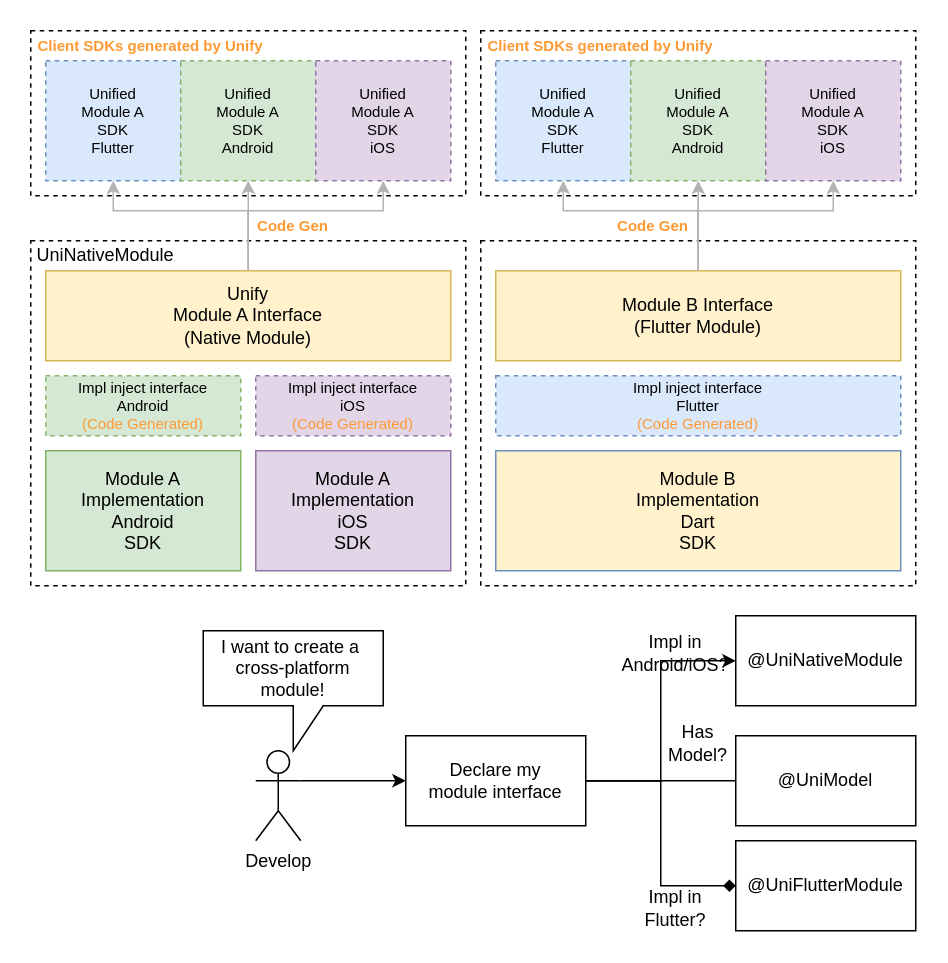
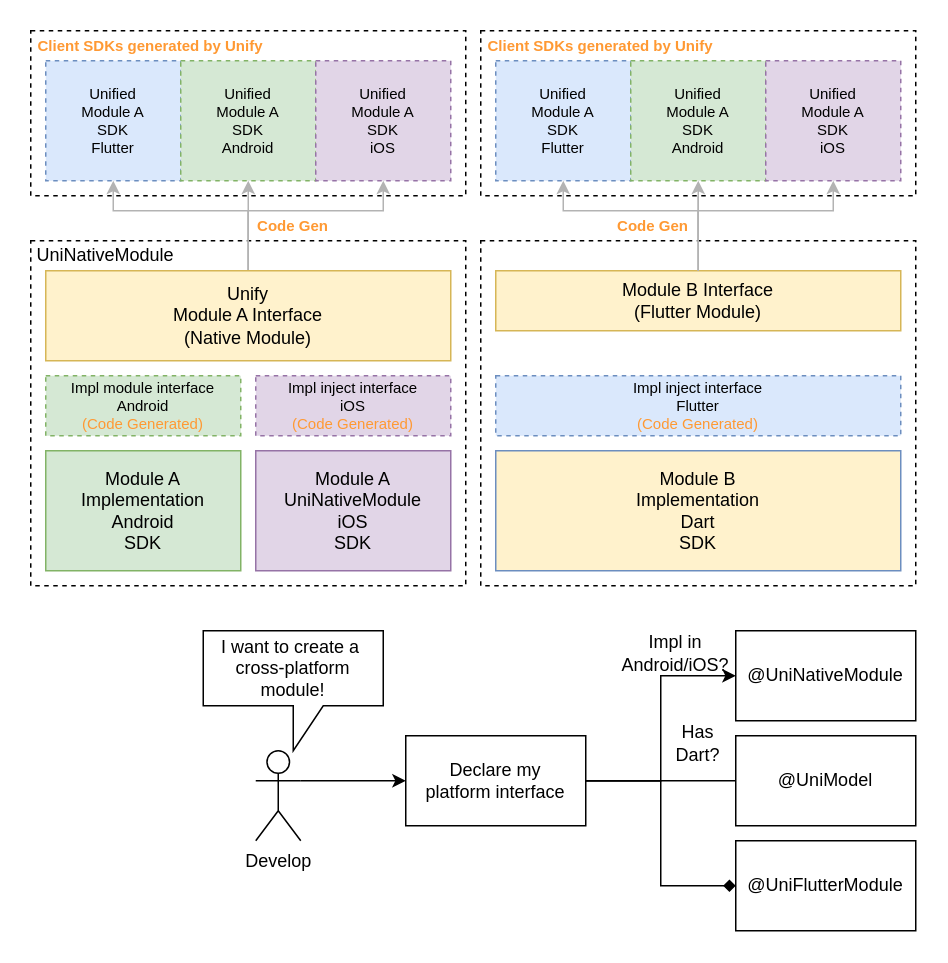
(698, 316) -> (698, 301)
(143, 406) -> (143, 406)
(353, 511) -> (353, 511)
(826, 661) -> (826, 676)
(698, 743) -> (698, 743)
(496, 781) -> (496, 781)
(676, 908) -> none
